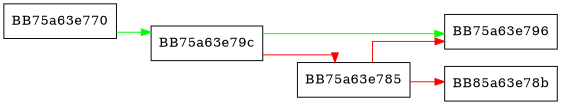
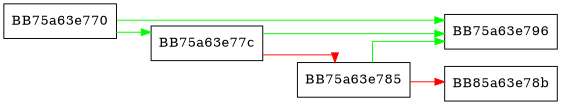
none -> (276, 20)
(393, 41) -> (393, 41)
(207, 43) -> (207, 43)
